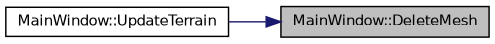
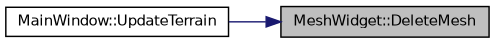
(385, 22) -> (385, 22)
